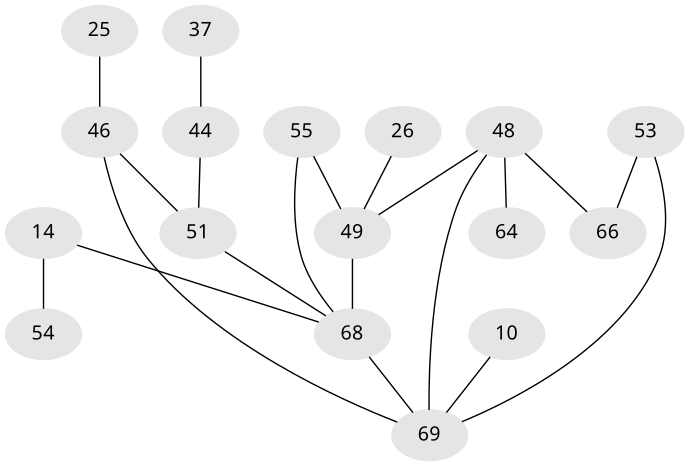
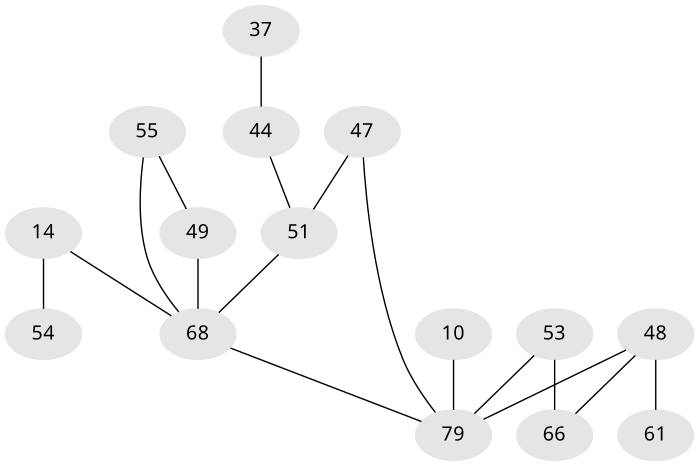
(100, 31) -> none
(100, 132) -> (362, 132)
(403, 132) -> none
(428, 183) -> none
(507, 233) -> (656, 435)
(430, 435) -> (454, 435)
